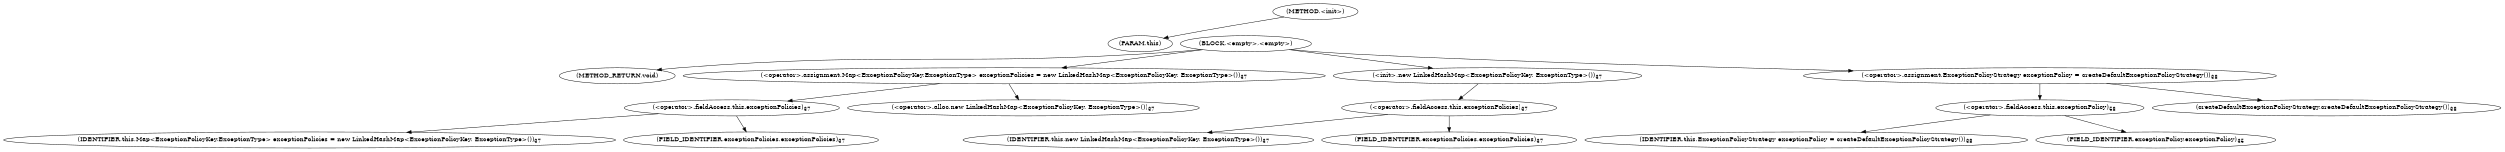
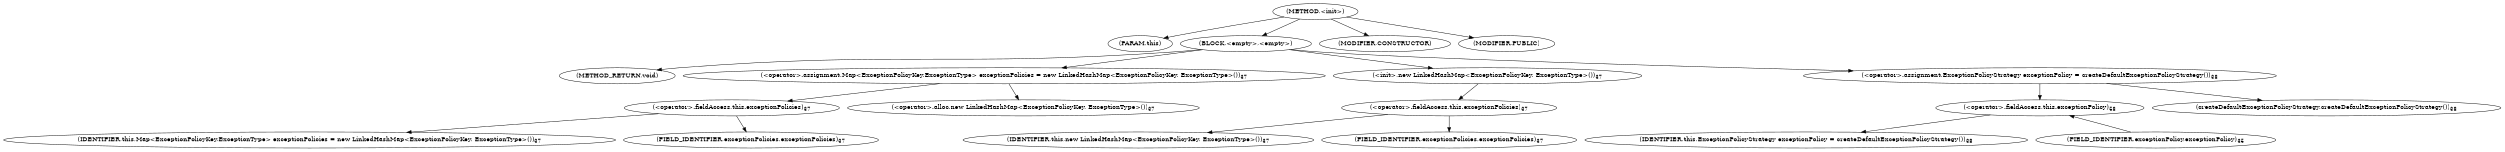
none -> (1283, 27)
none -> (1385, 44)
none -> (1507, 44)
(2093, 123) -> (2102, 124)
